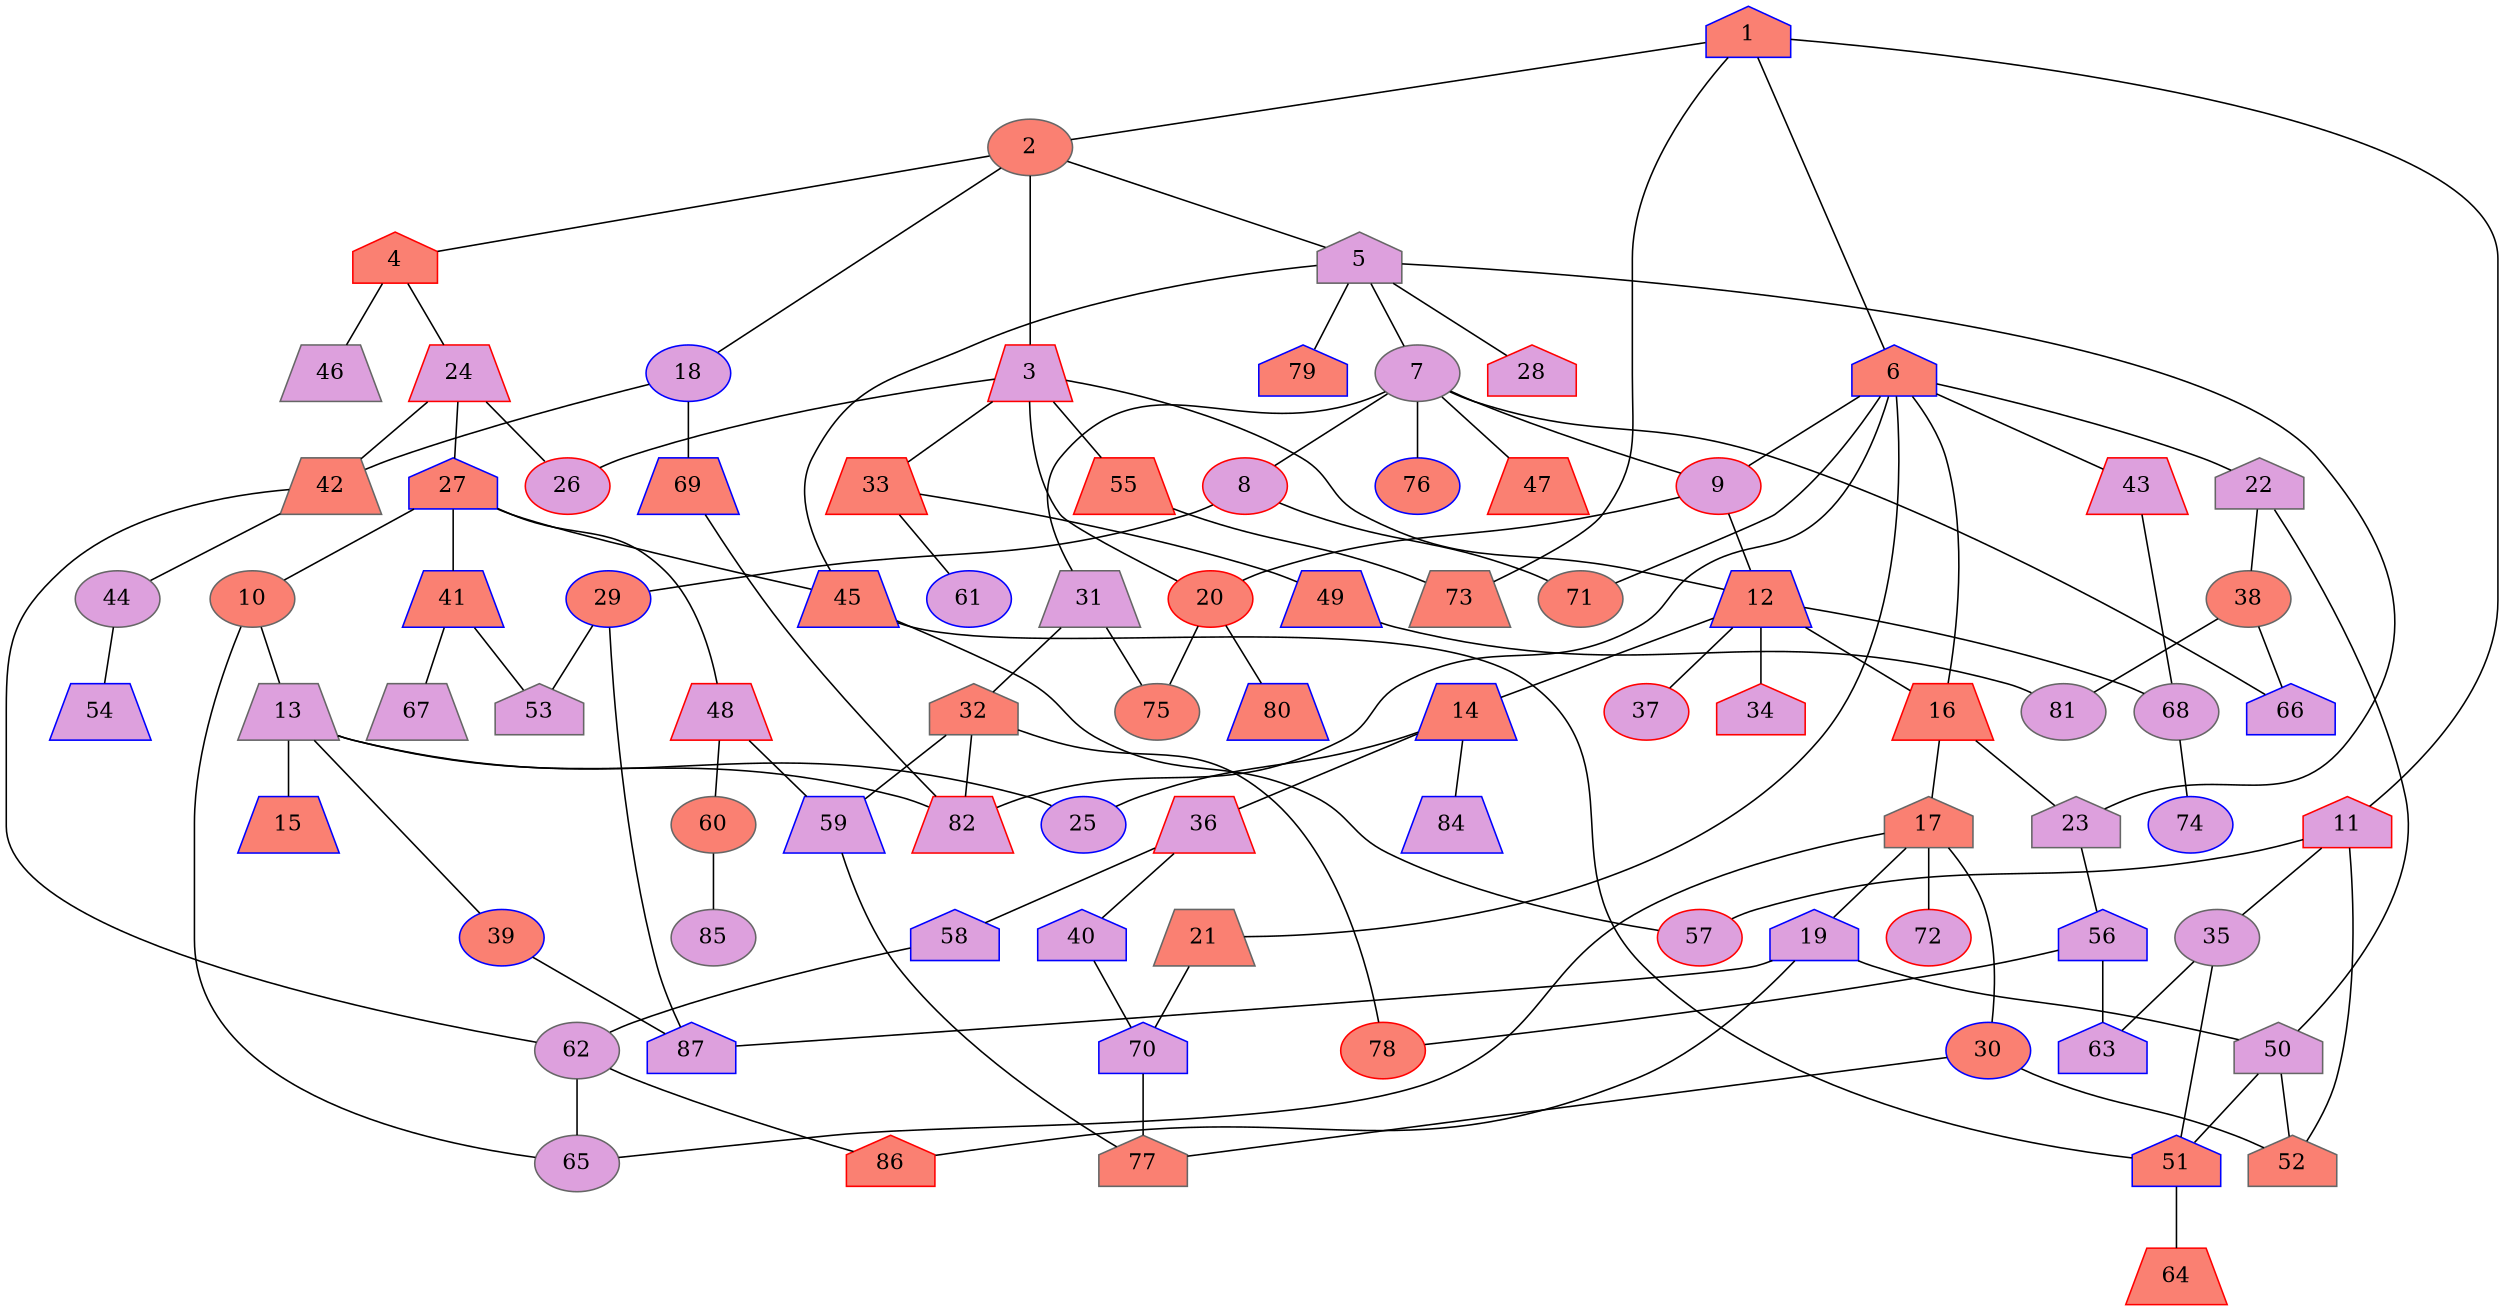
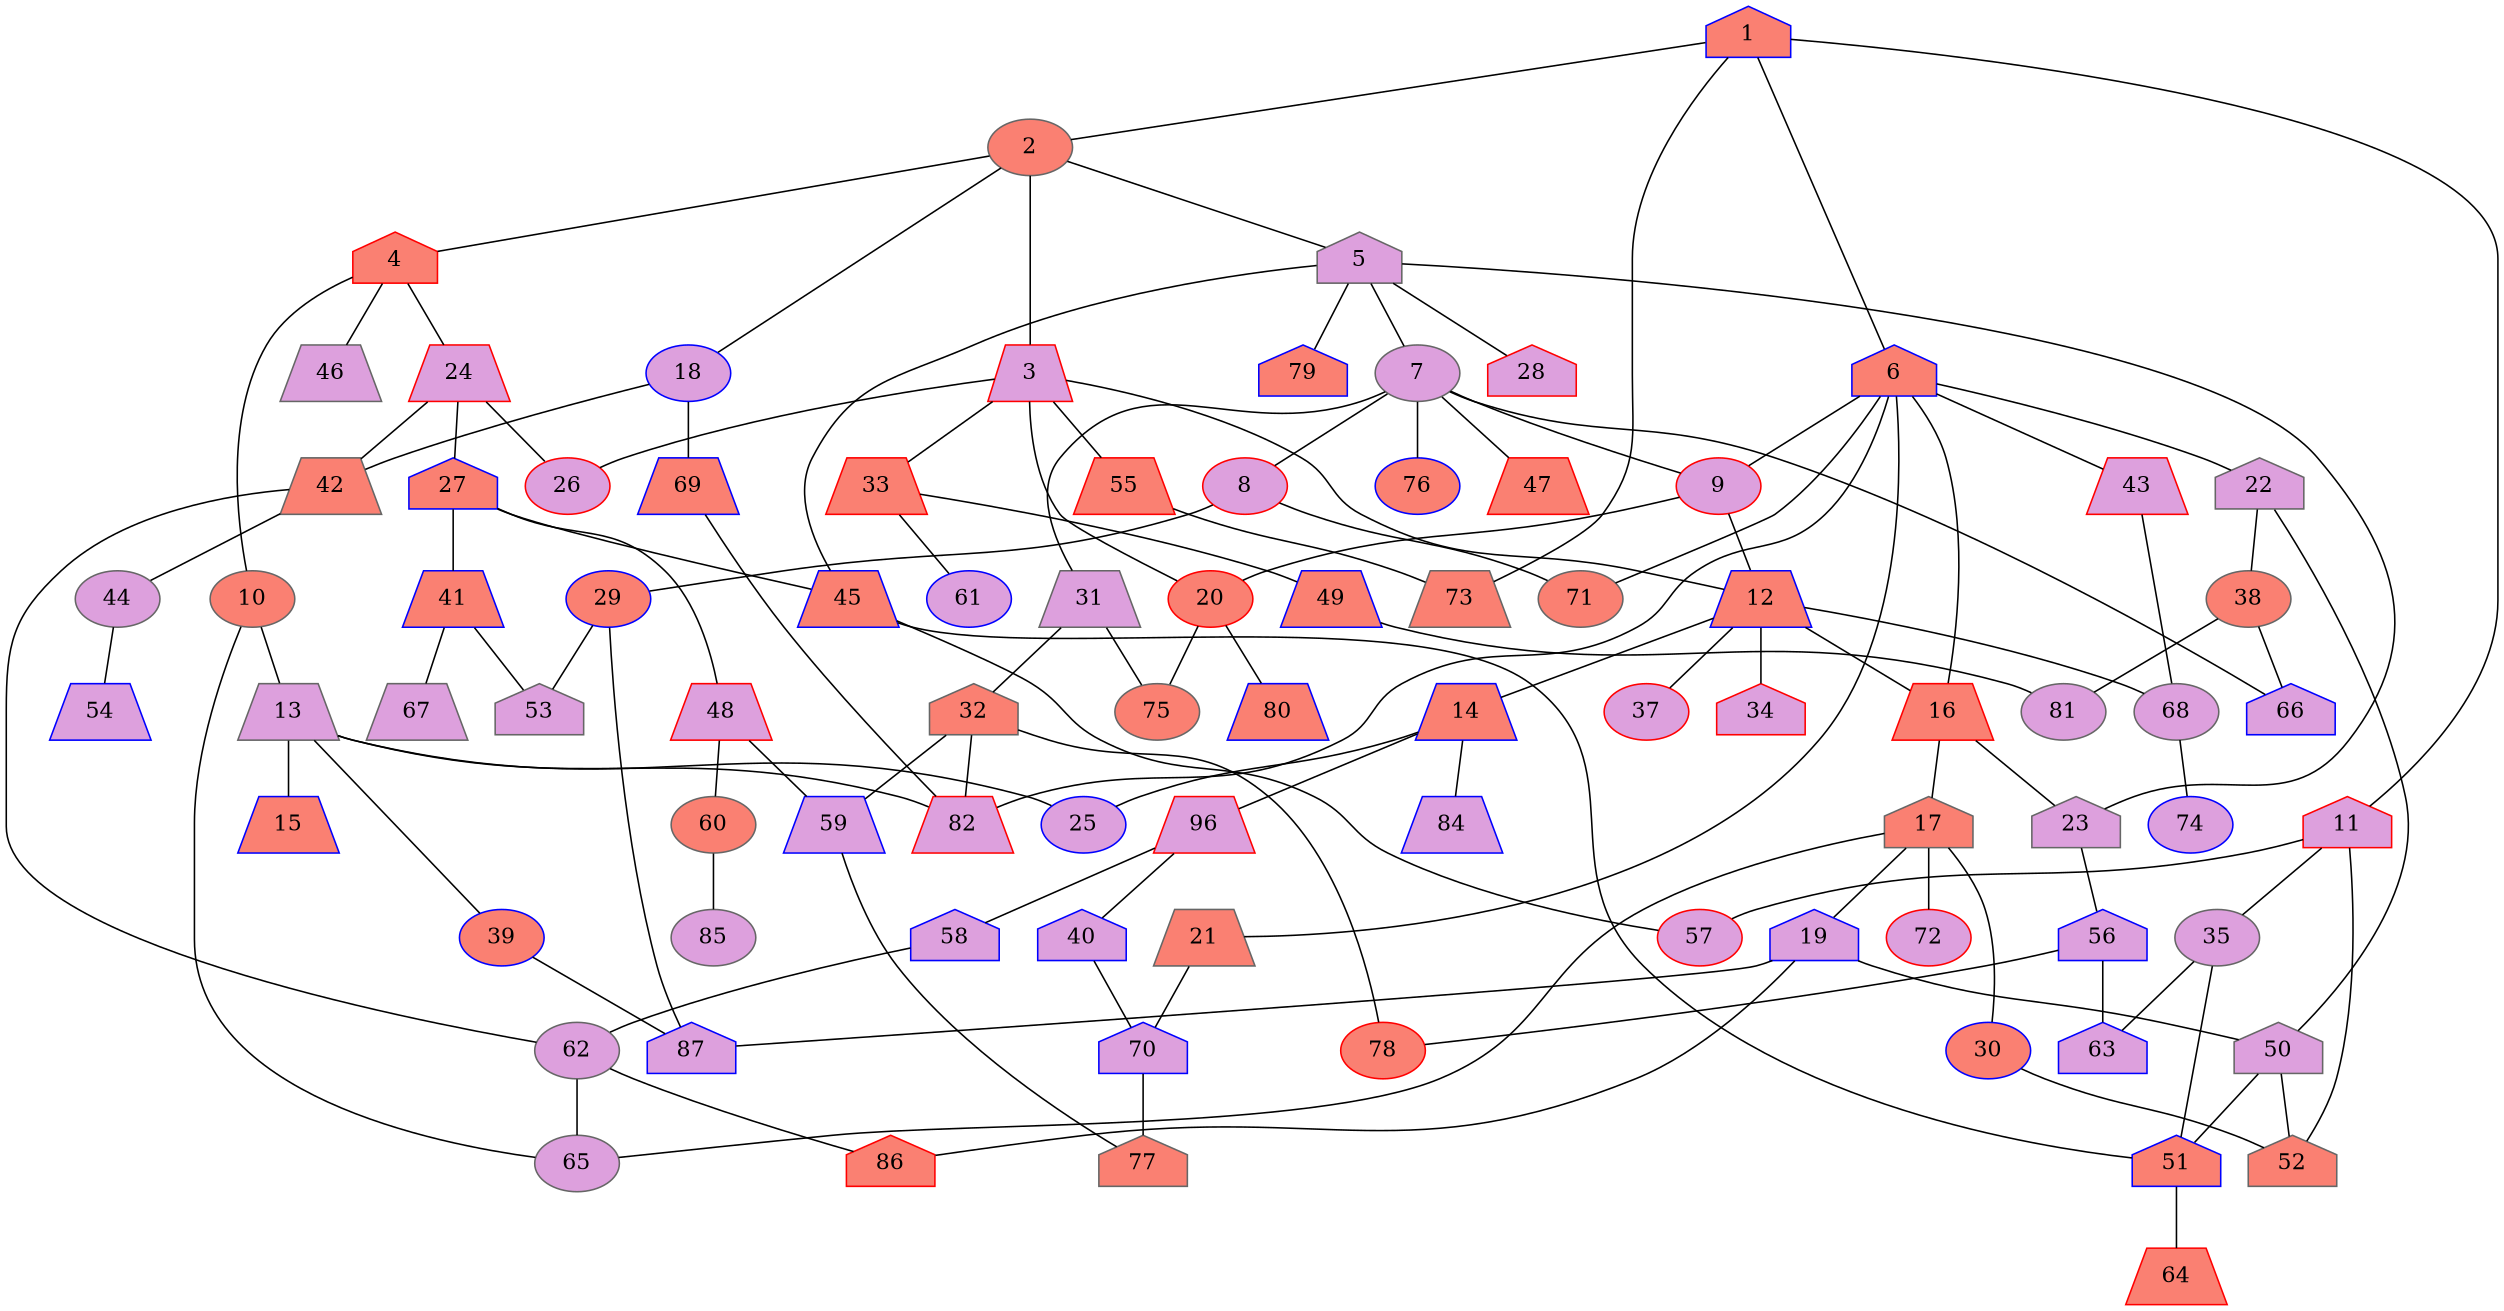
(349, 545) -> (245, 401)
(1204, 825) -> (1204, 825)
(1605, 1102) -> none
